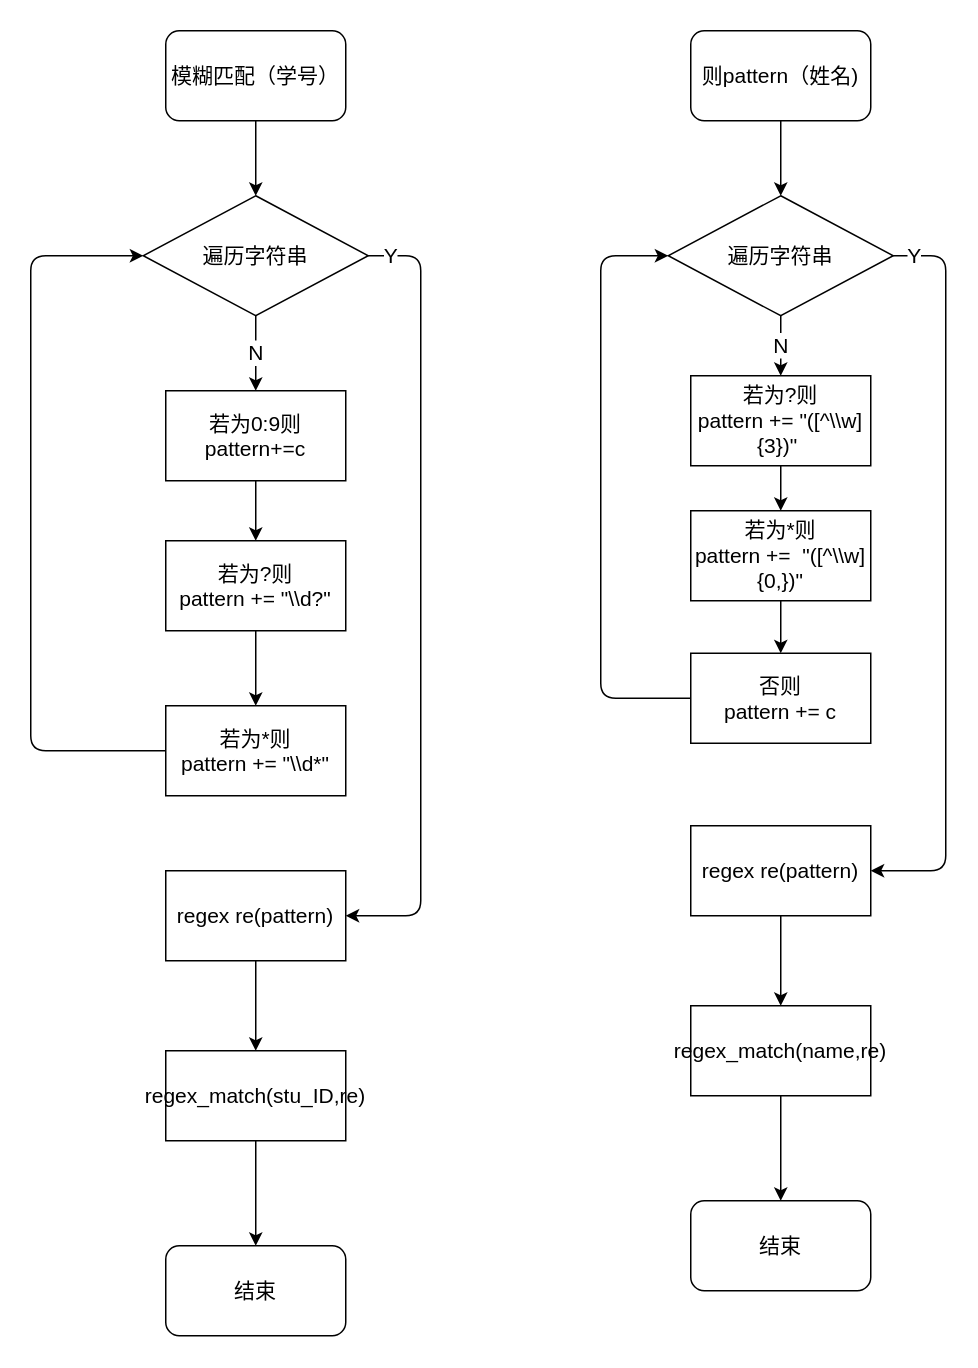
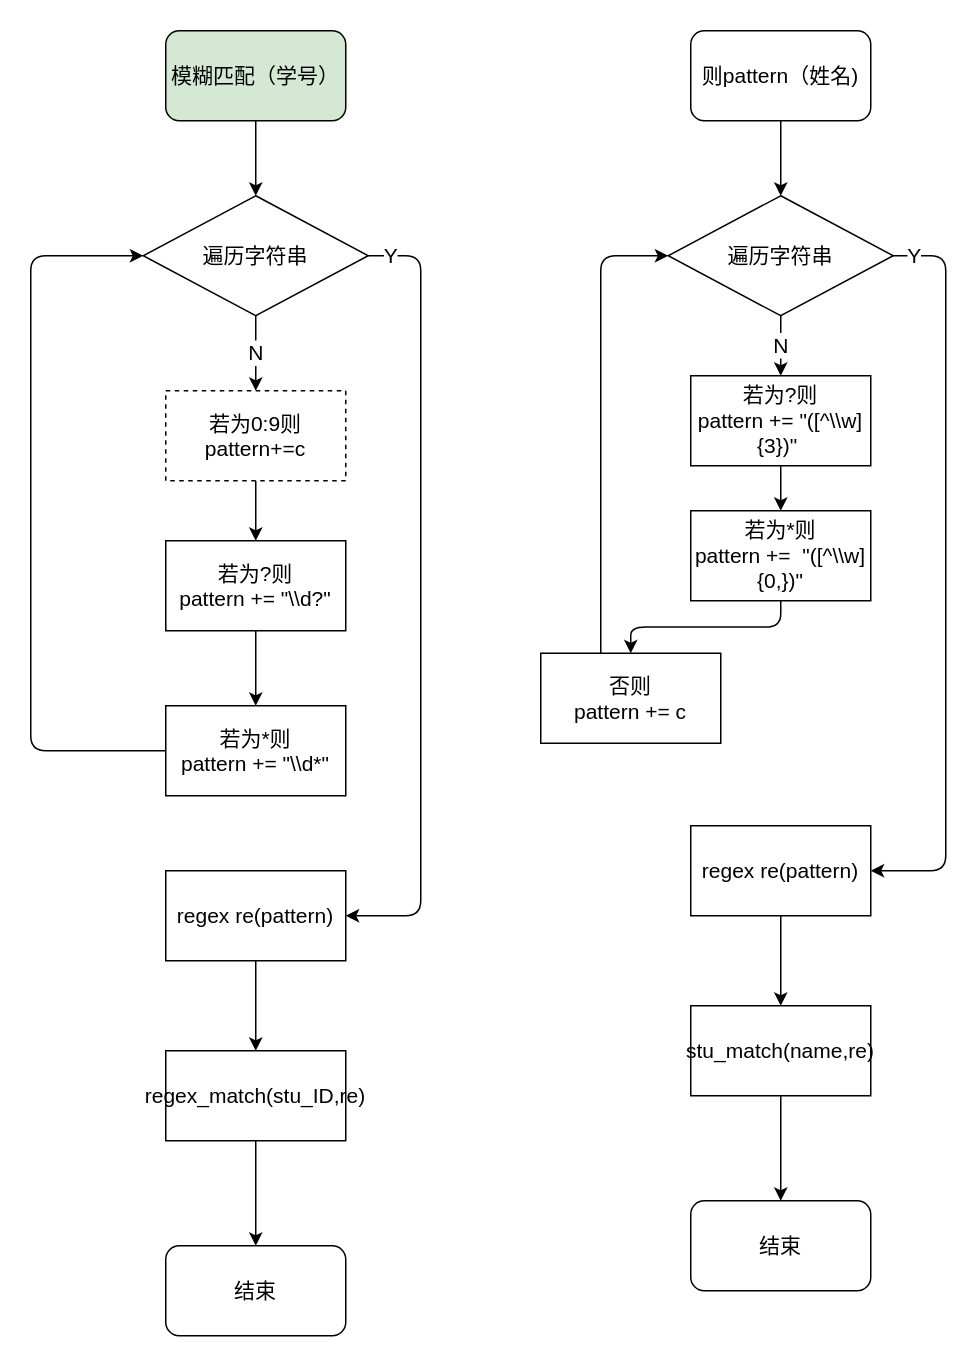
(256, 76) -> (256, 76)
(256, 436) -> (256, 436)
(781, 698) -> (631, 698)
(781, 1051) -> (781, 1051)
